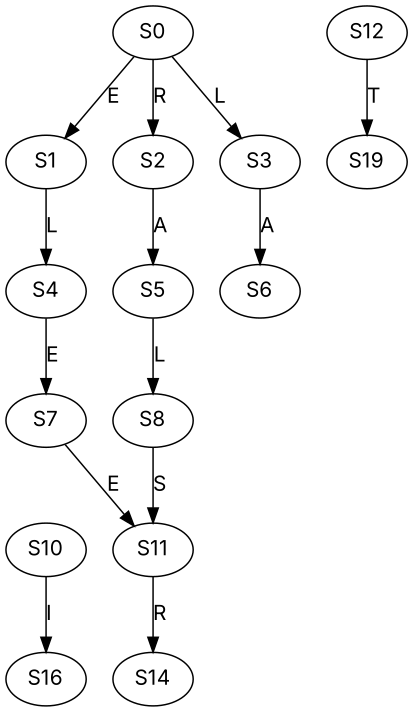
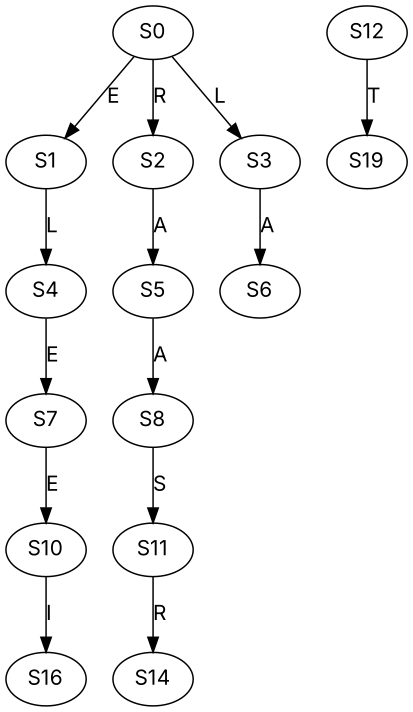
(160, 356) -> (160, 356)
(95, 480) -> (46, 478)
